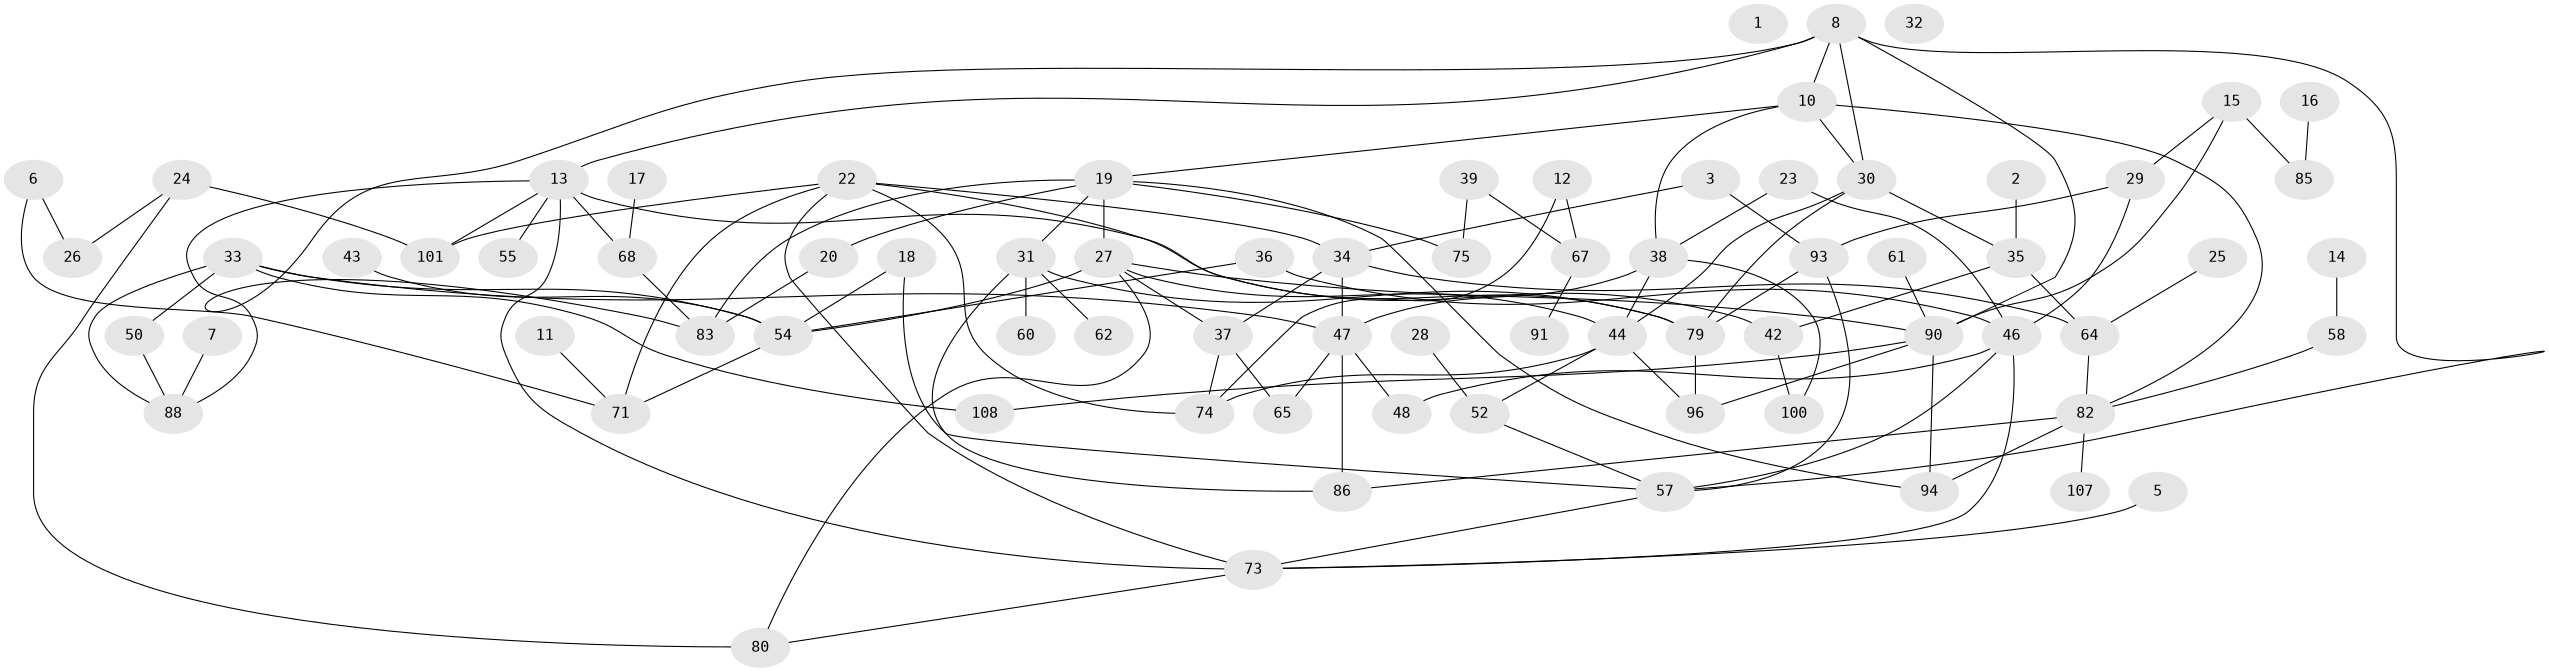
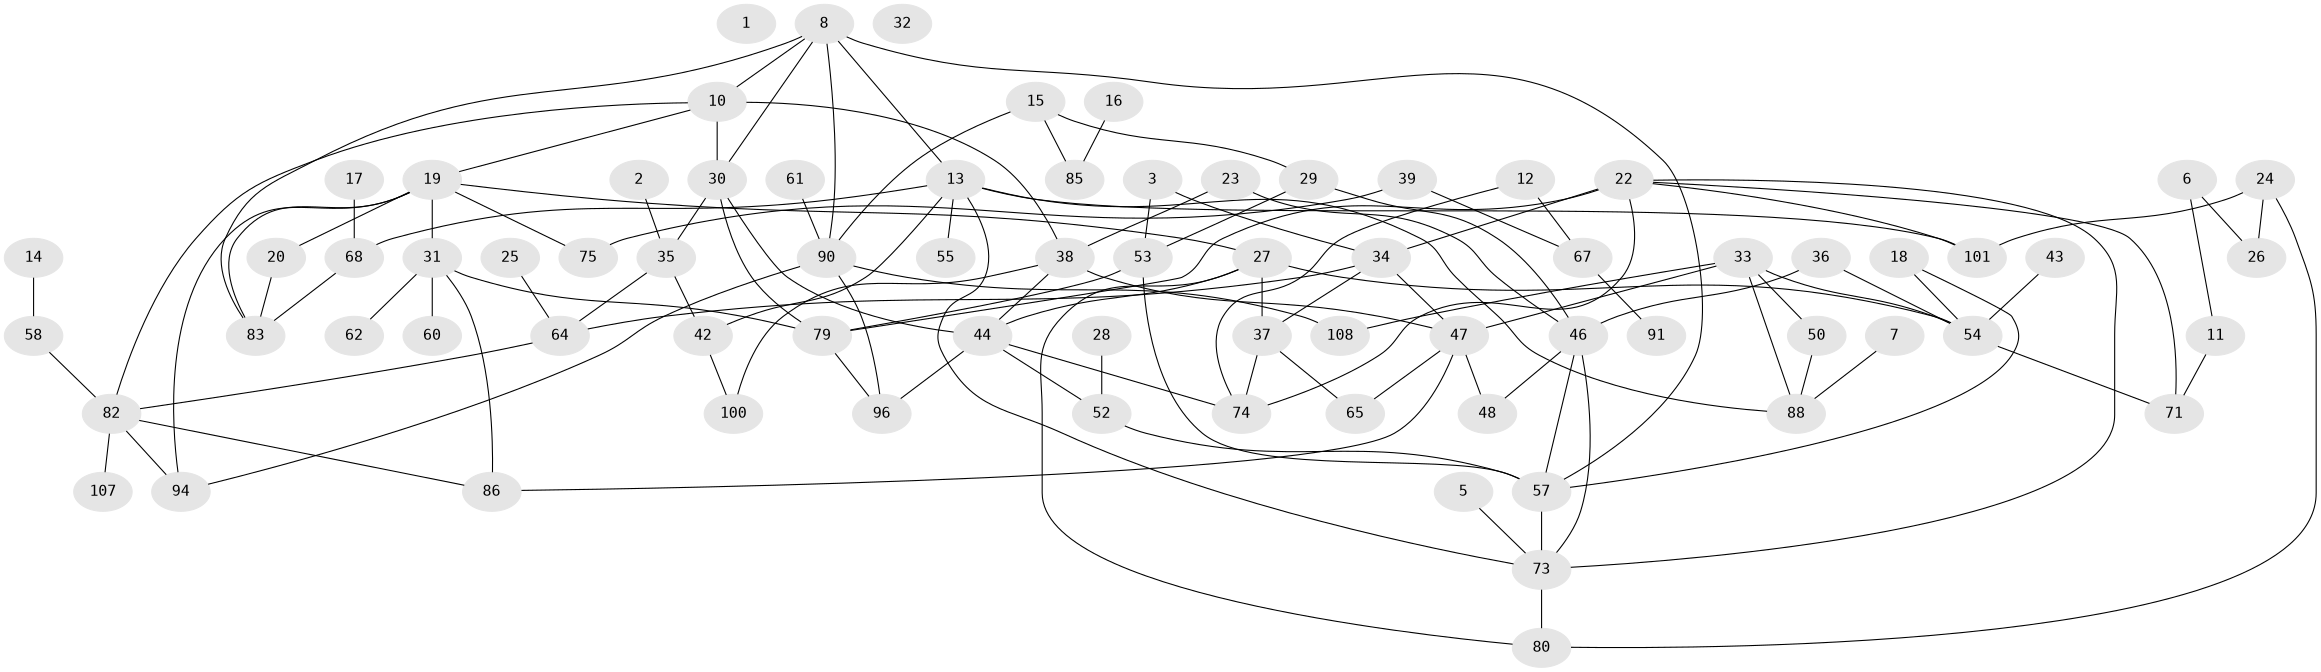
(1819, 258) -> (1143, 258)
(1519, 297) -> none
(275, 322) -> (2201, 258)
